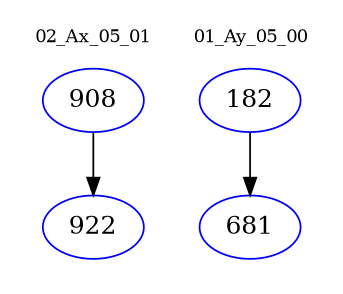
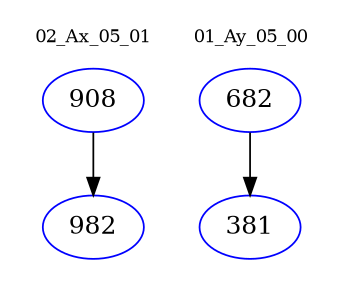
(250, 100) -> (250, 100)
(93, 227) -> (93, 227)
(250, 227) -> (250, 227)
